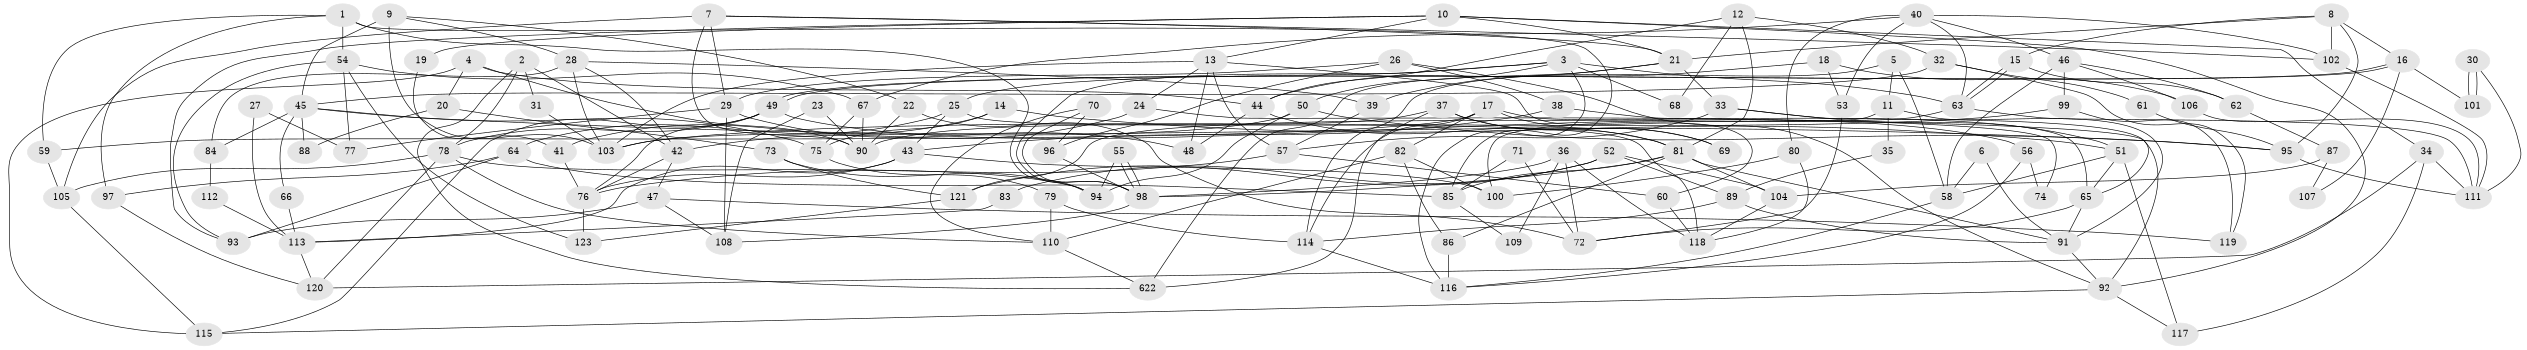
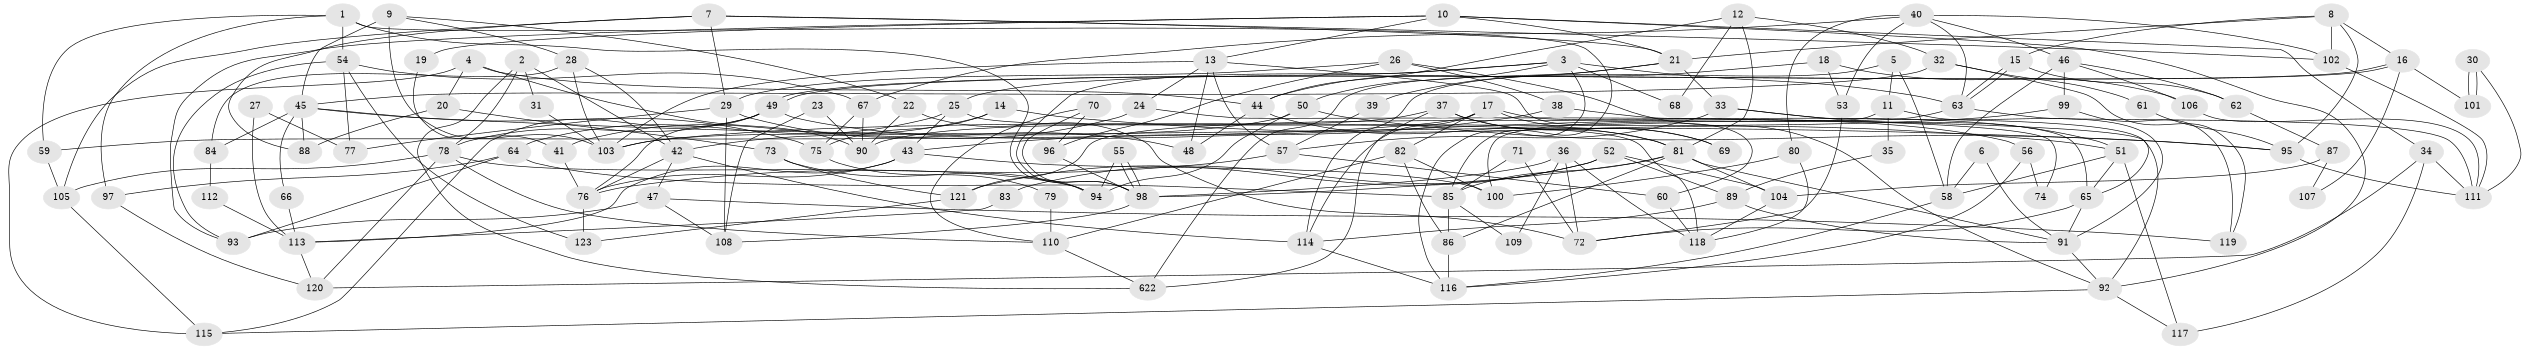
(954, 72) -> none
(702, 115) -> (381, 38)
none -> (1449, 222)
(1174, 230) -> (988, 216)
